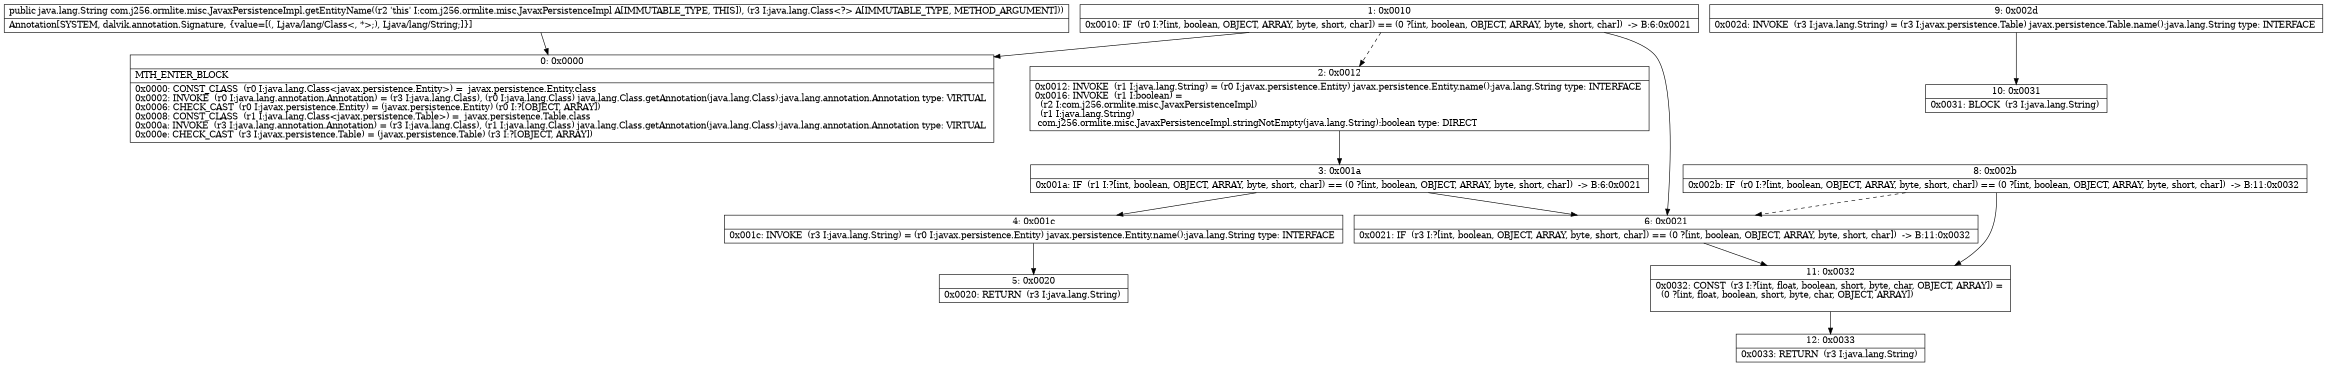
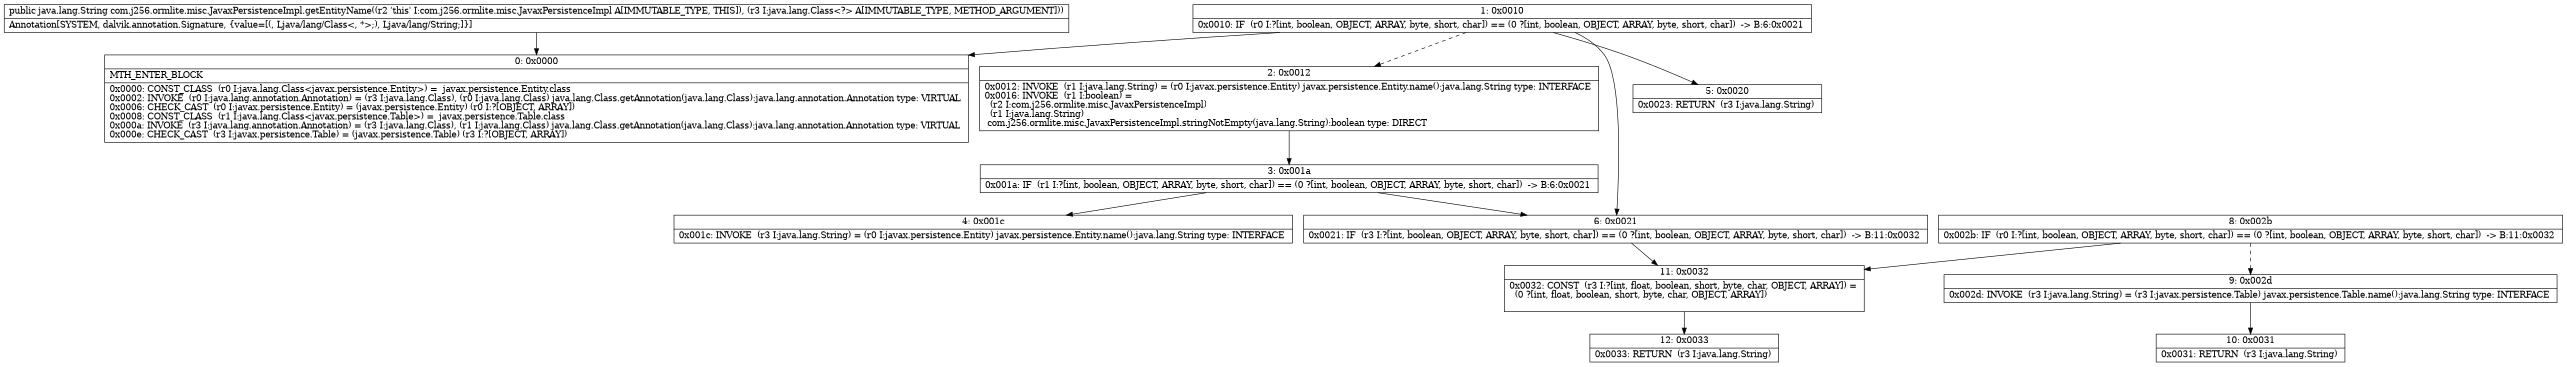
(2016, 105) -> (2251, 355)
(1834, 203) -> (2251, 256)
(1034, 256) -> (1624, 54)
(1034, 295) -> (1727, 105)
